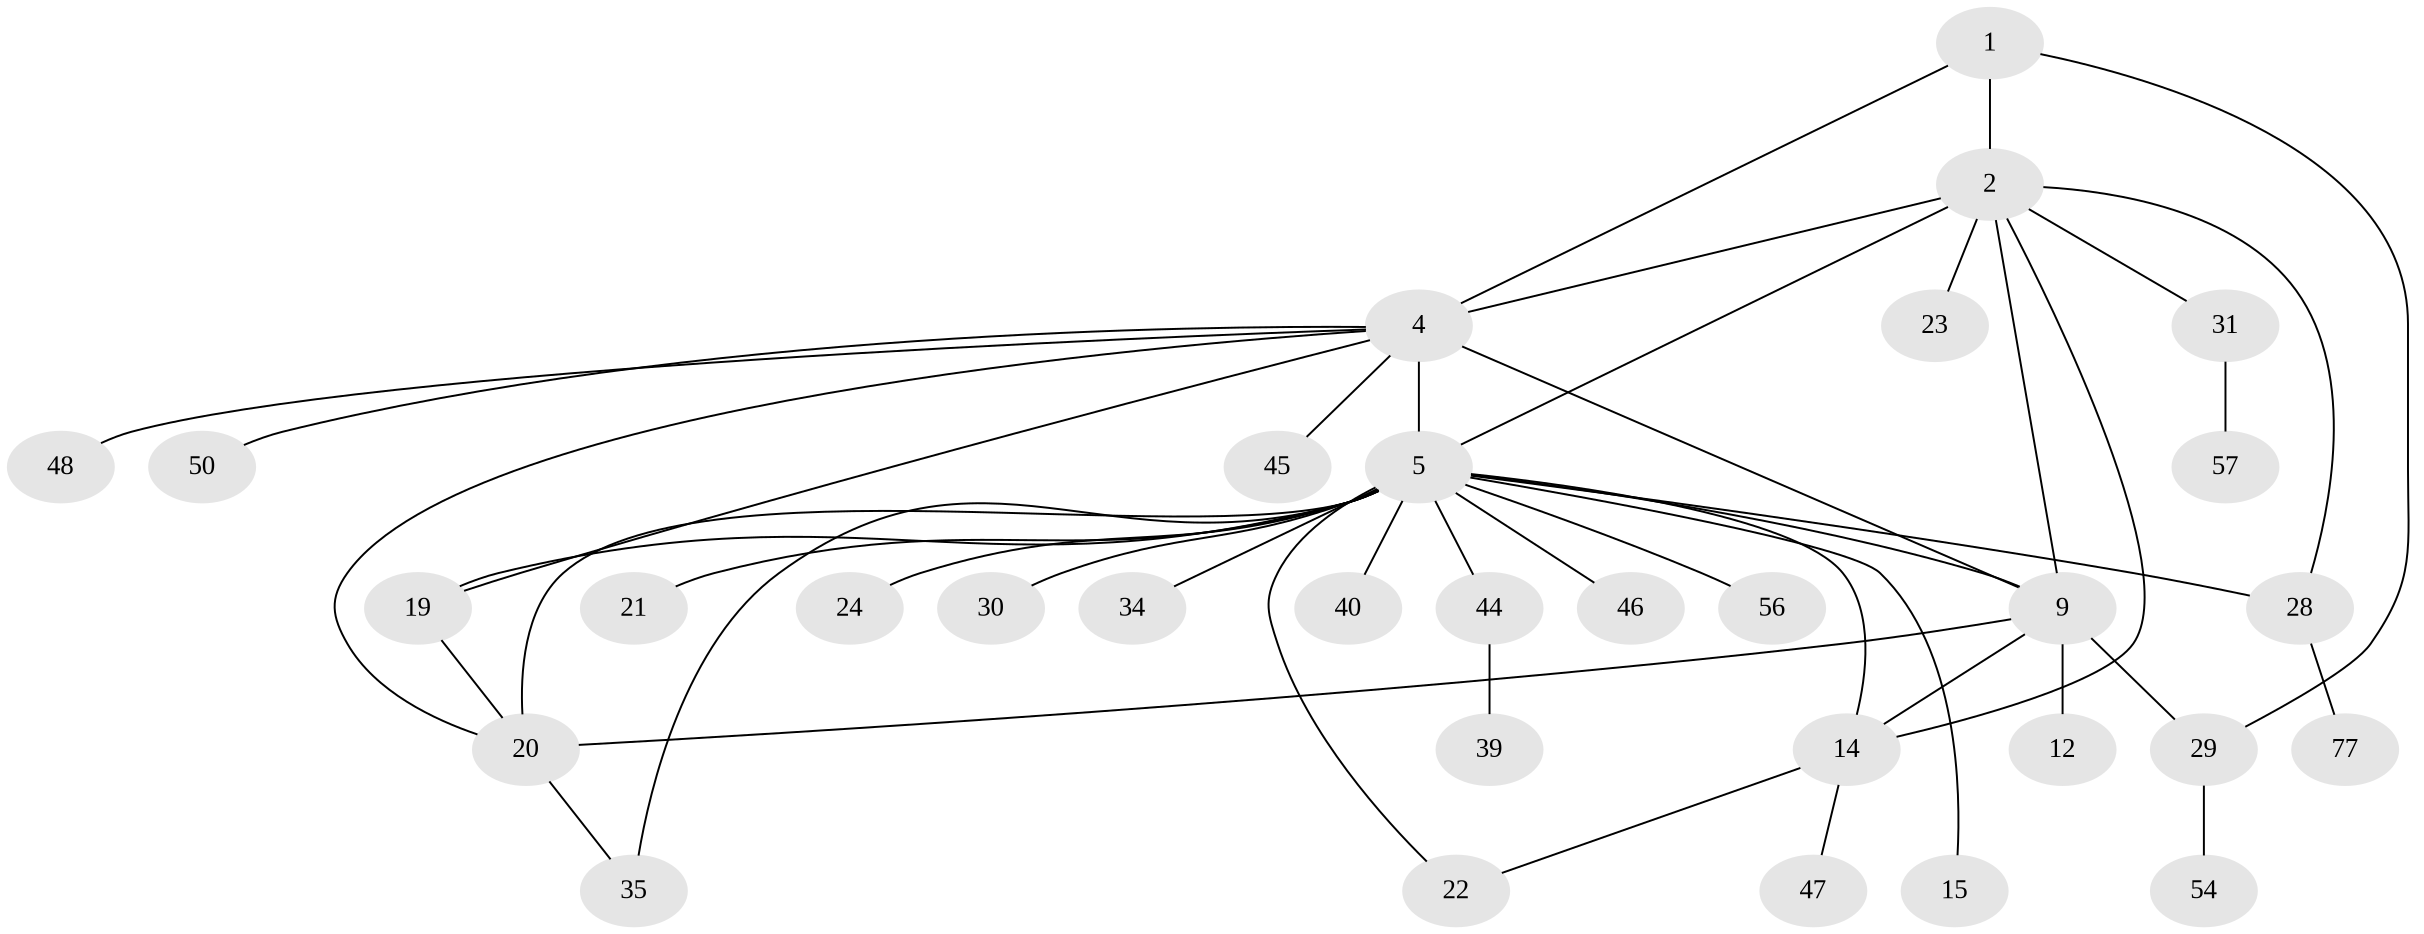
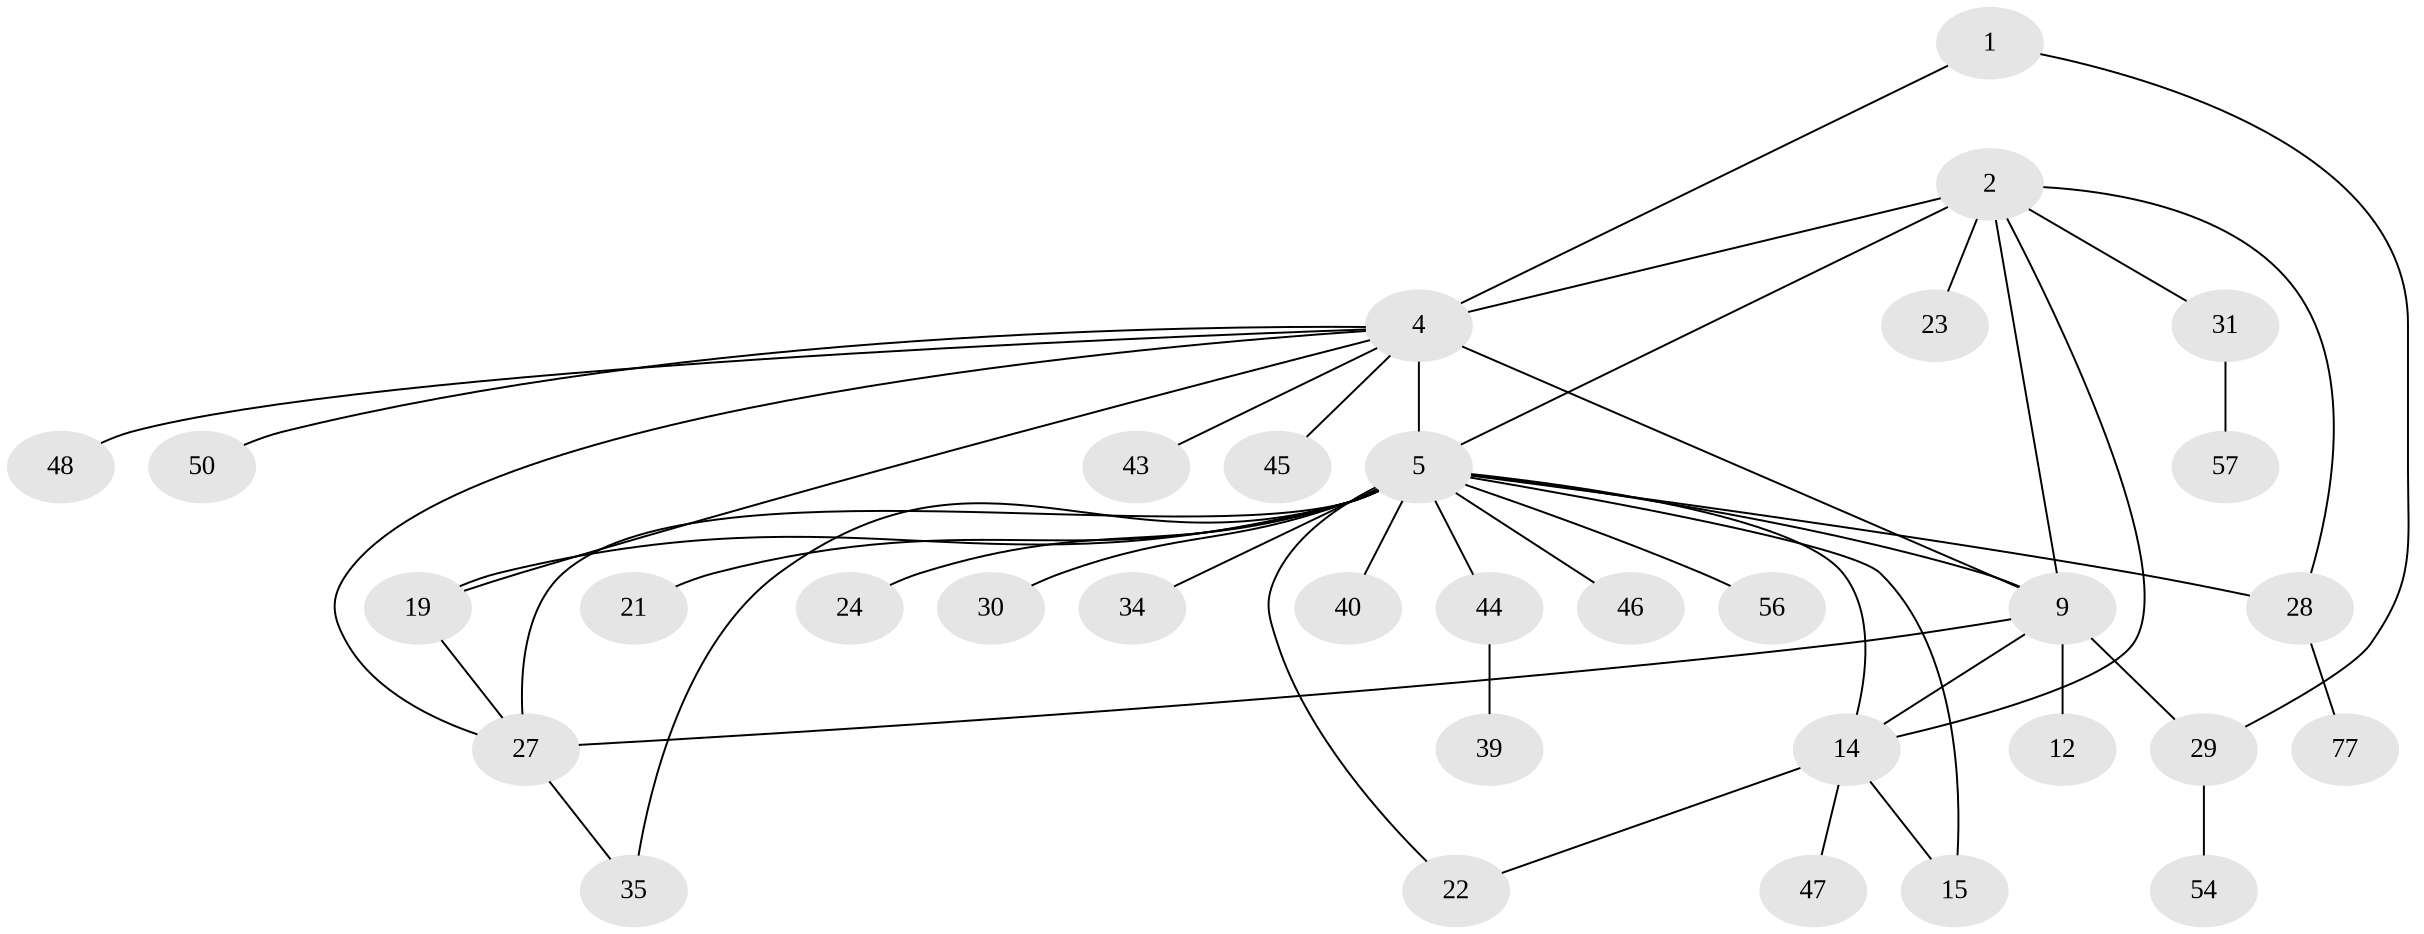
(1990, 114) -> none
none -> (1136, 467)
(526, 750) -> (526, 750)
none -> (1901, 820)
